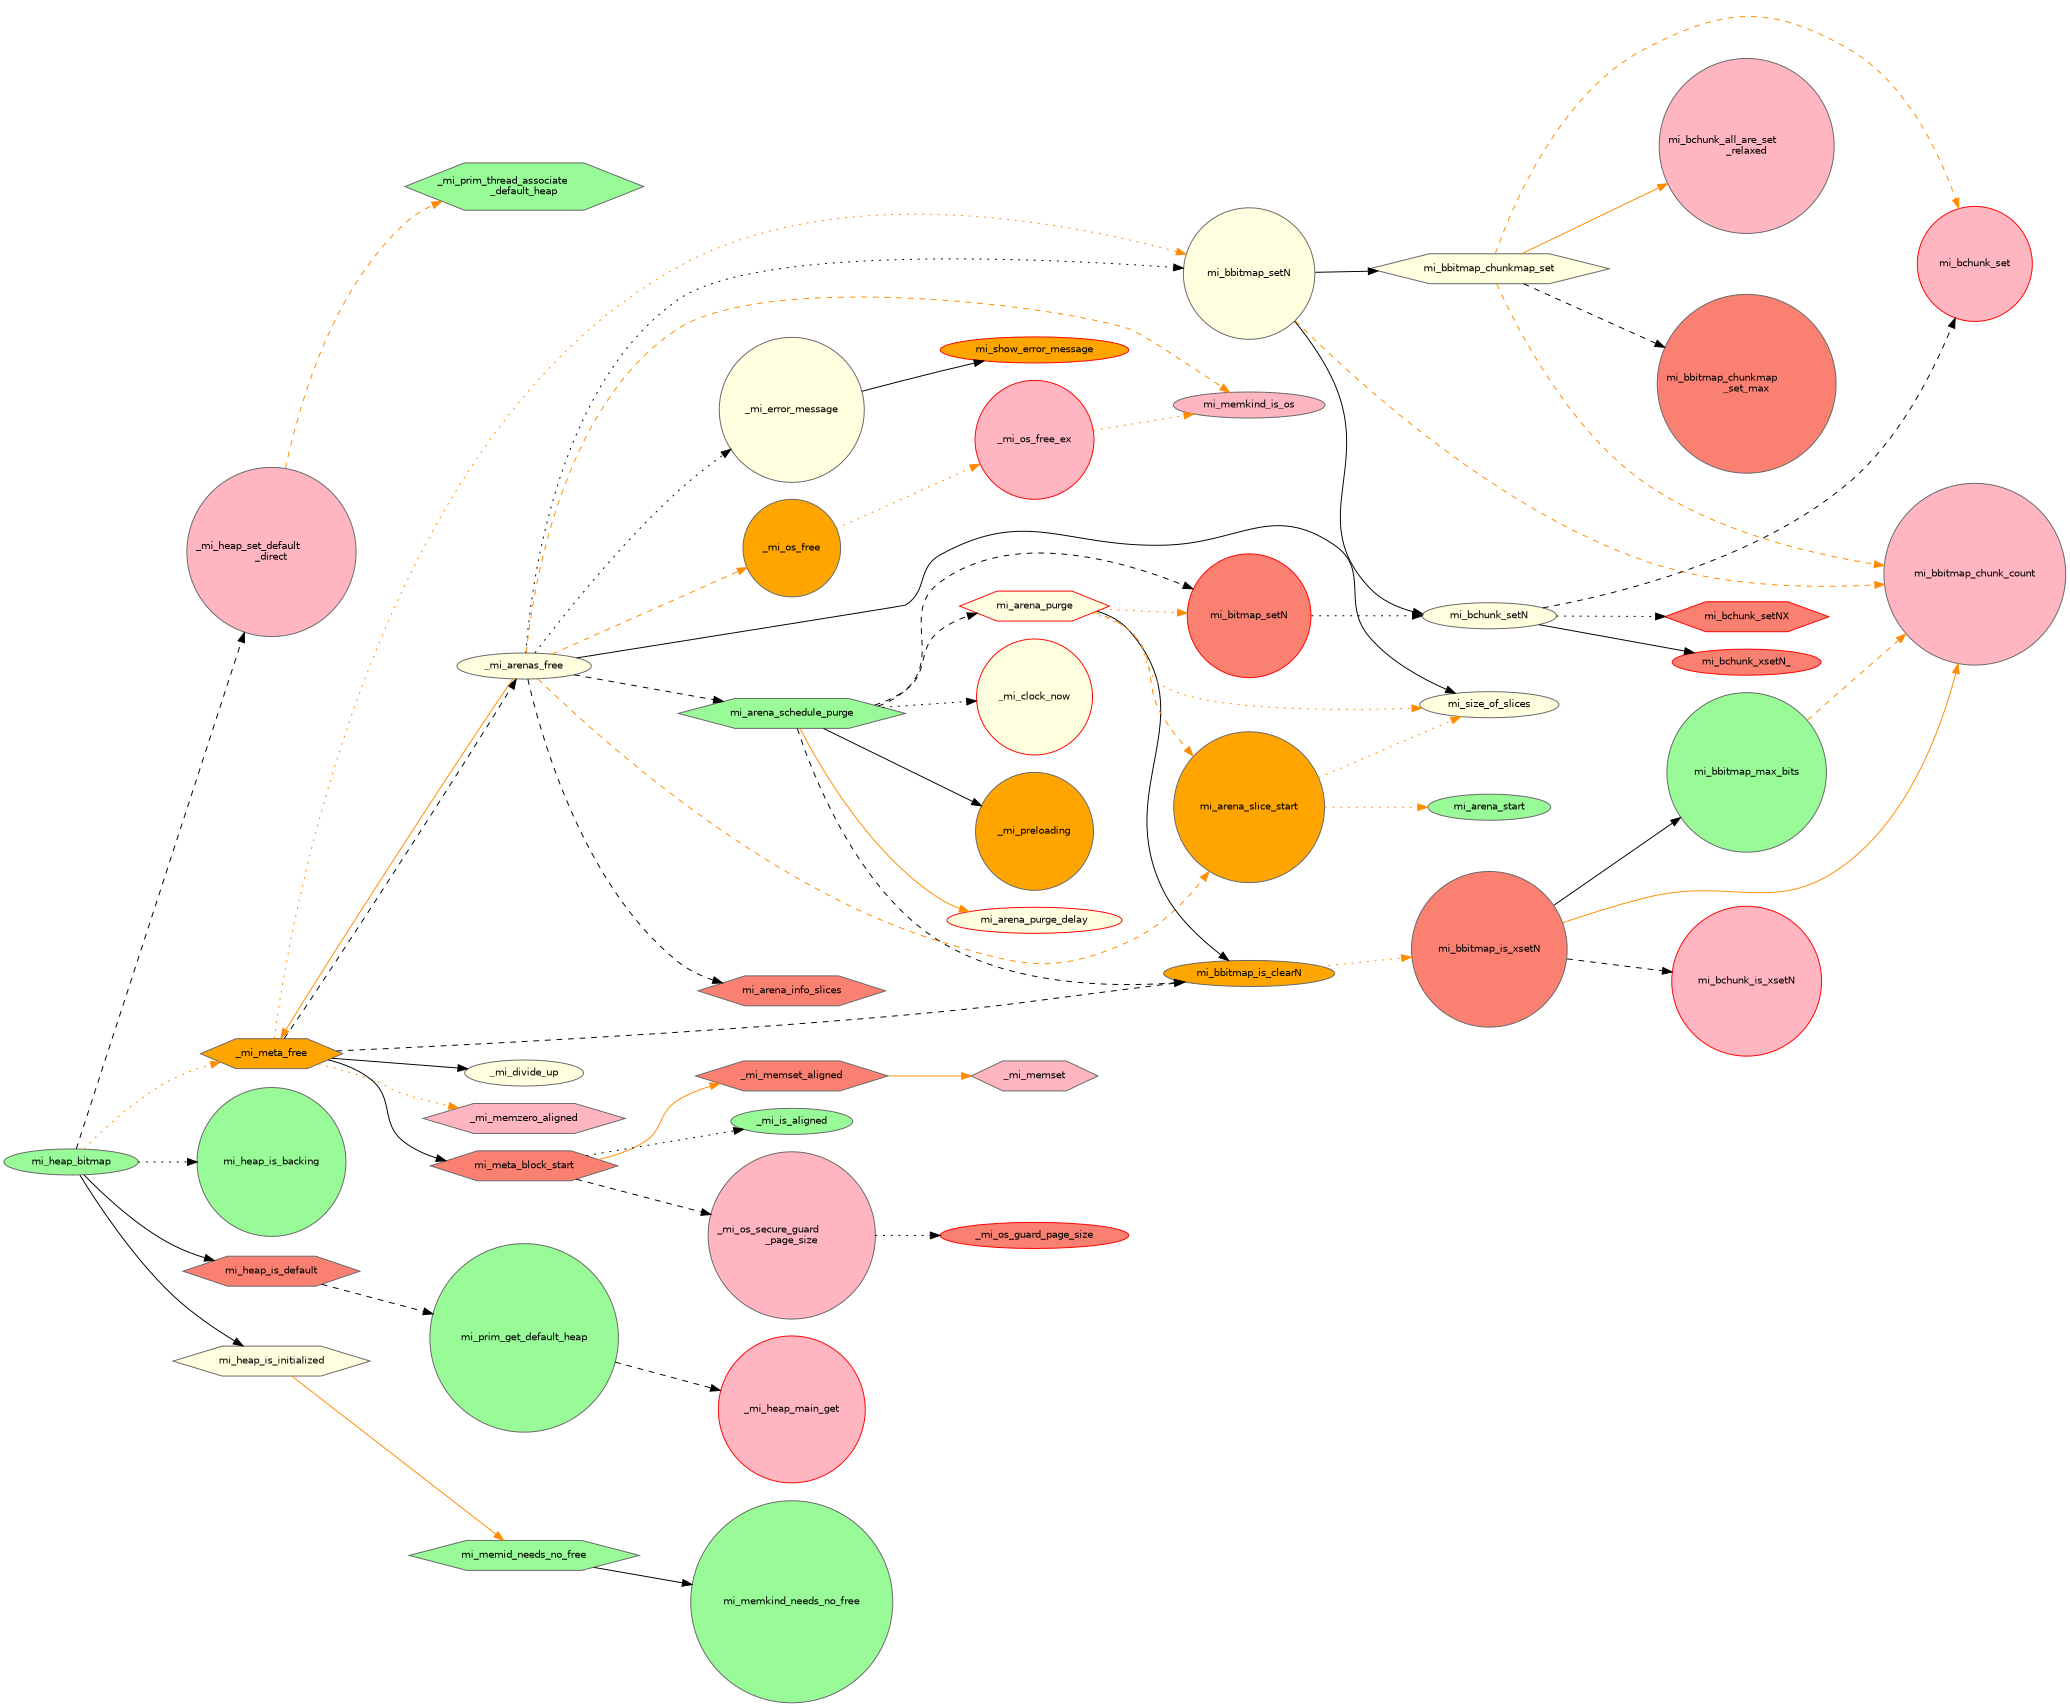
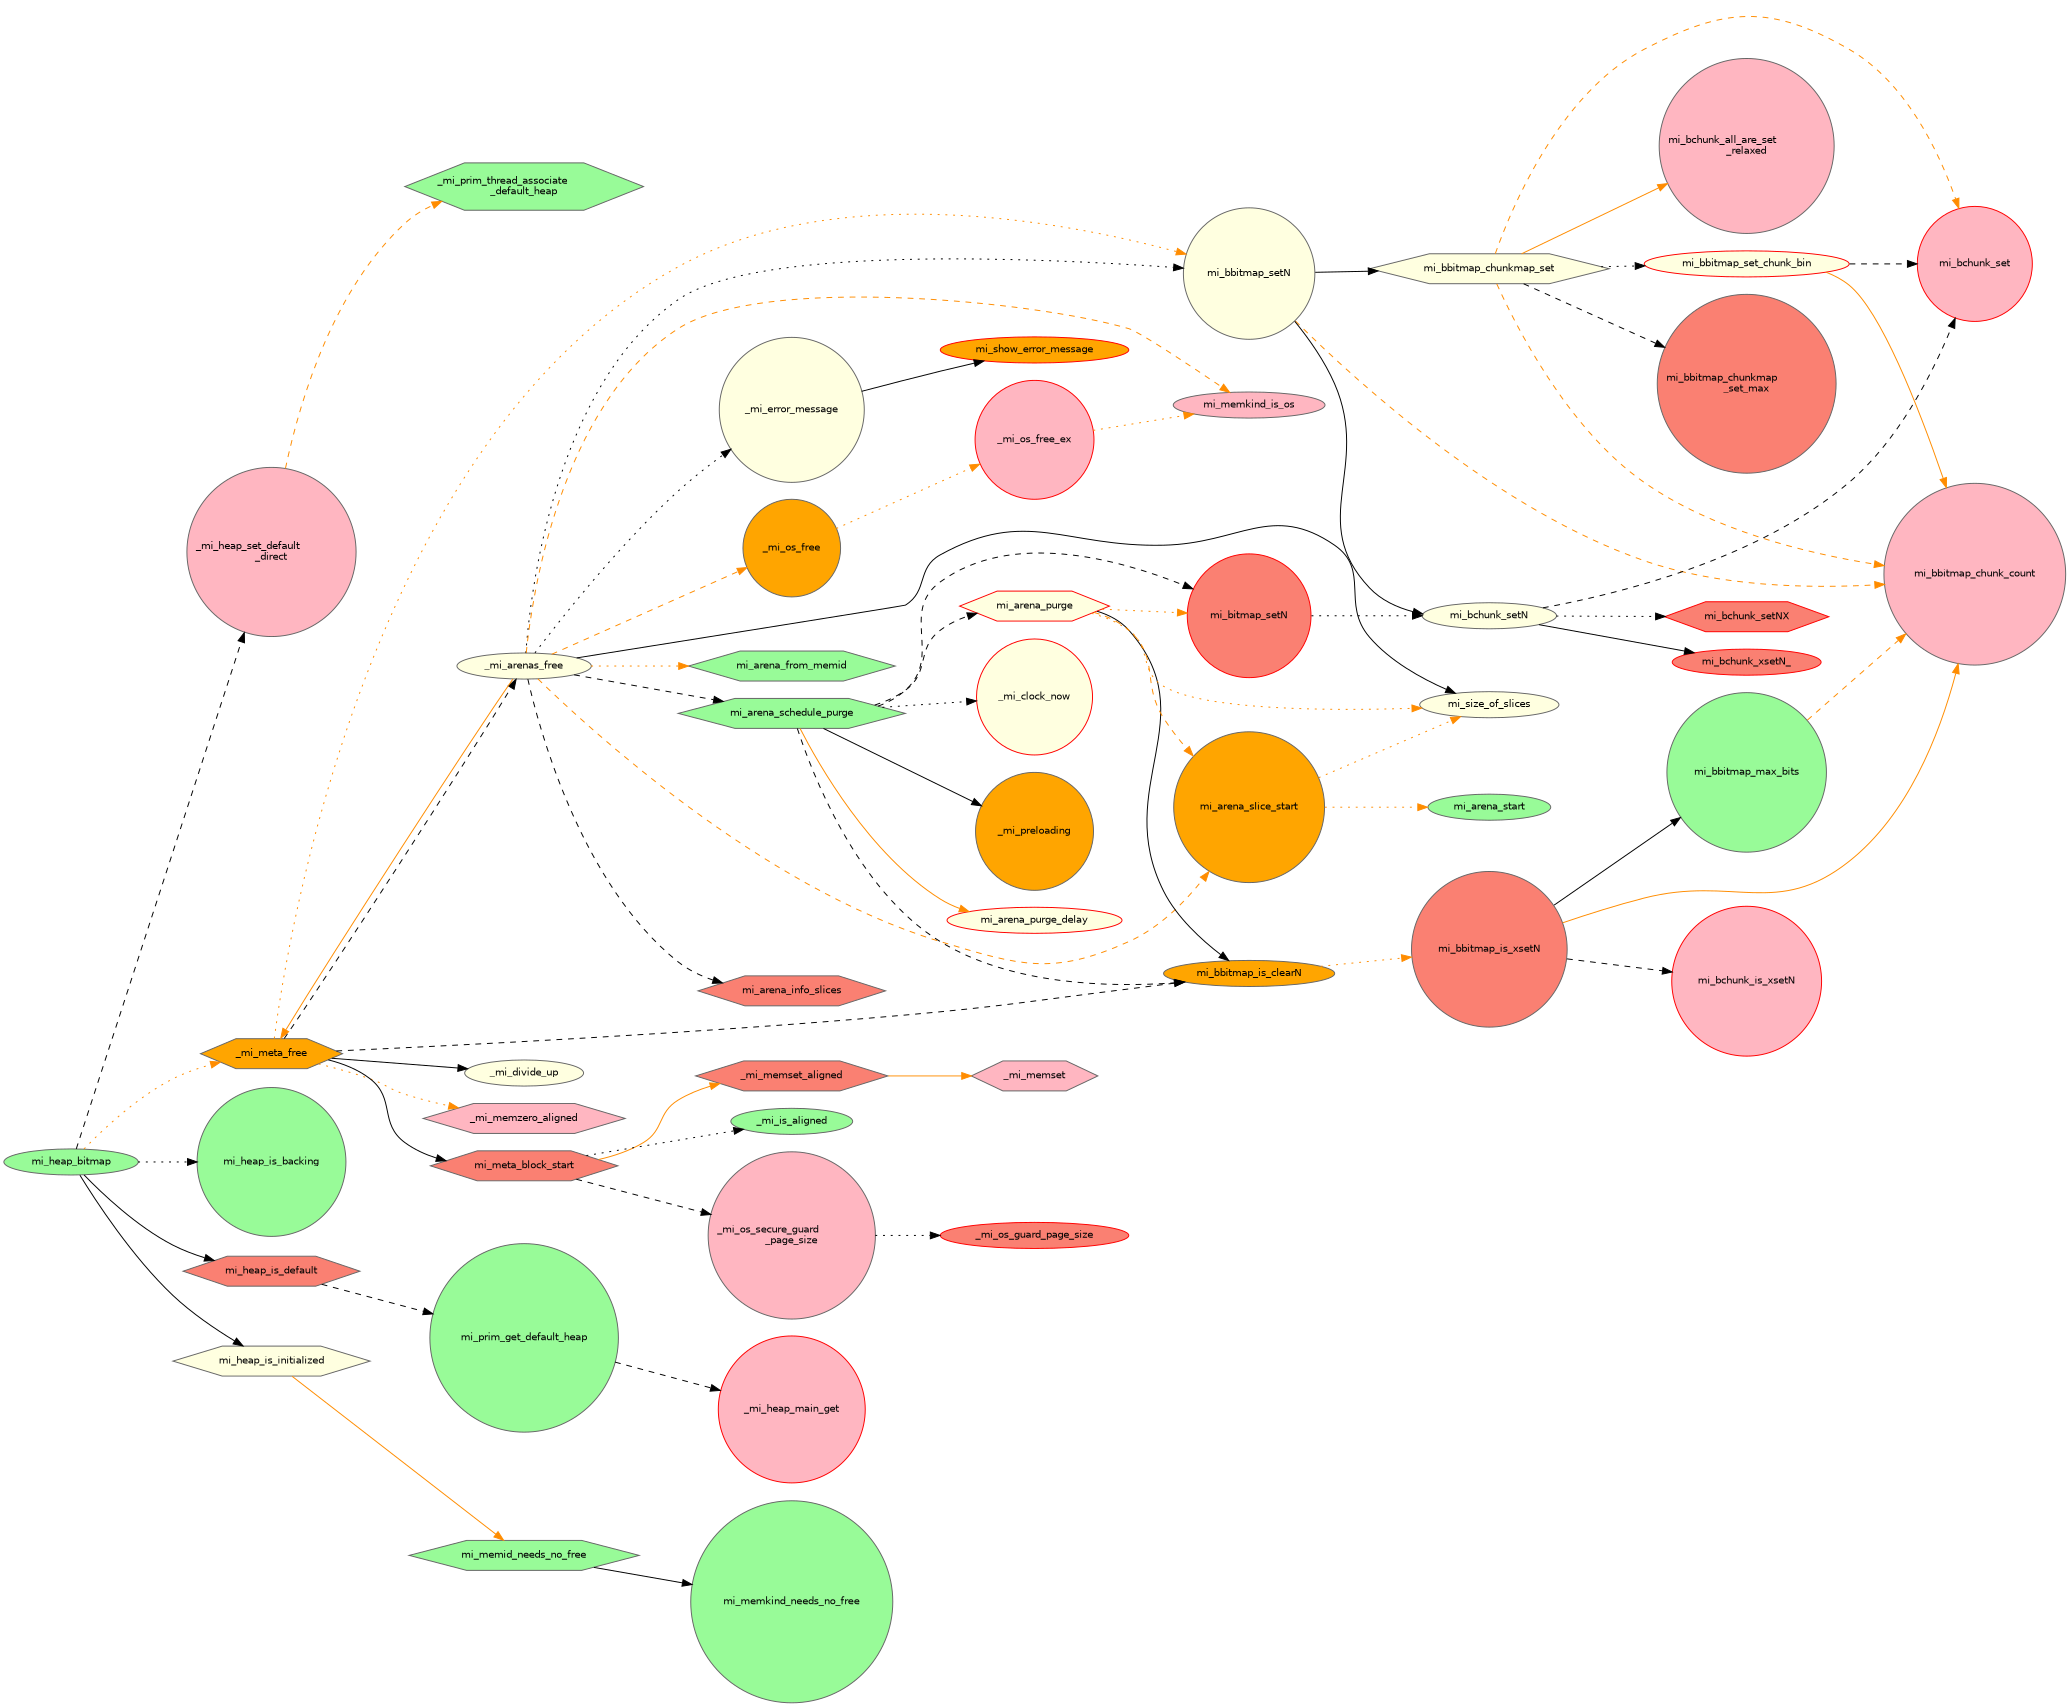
none -> (1747, 264)
none -> (792, 666)
